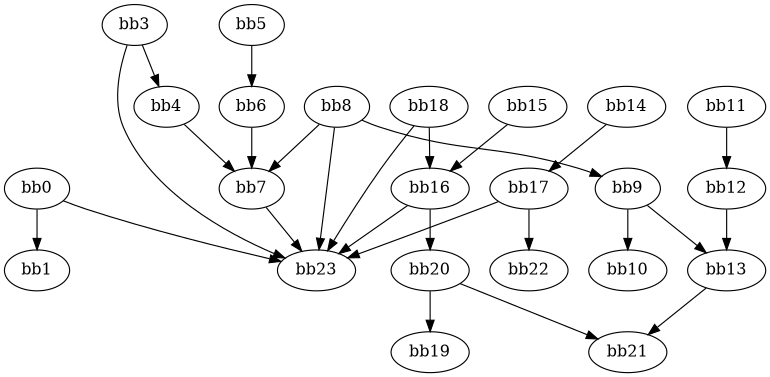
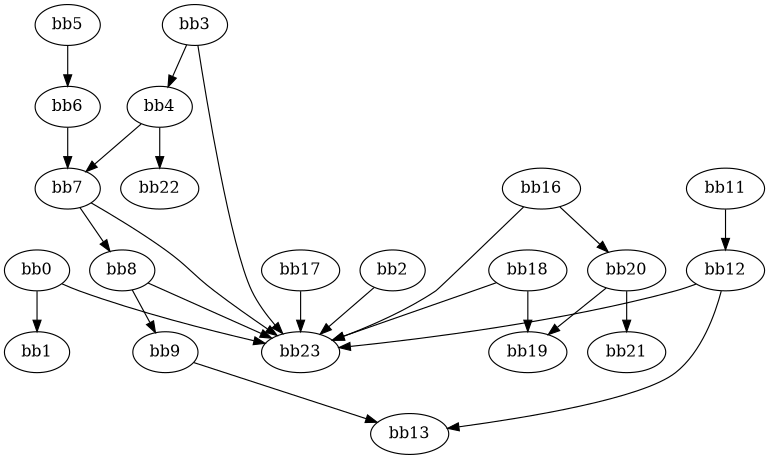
(528, 107) -> none
(627, 107) -> none
(298, 144) -> (92, 225)
(430, 148) -> (528, 306)
(529, 224) -> (160, 142)
none -> (393, 270)
(628, 270) -> none
(682, 308) -> none
none -> (516, 324)
